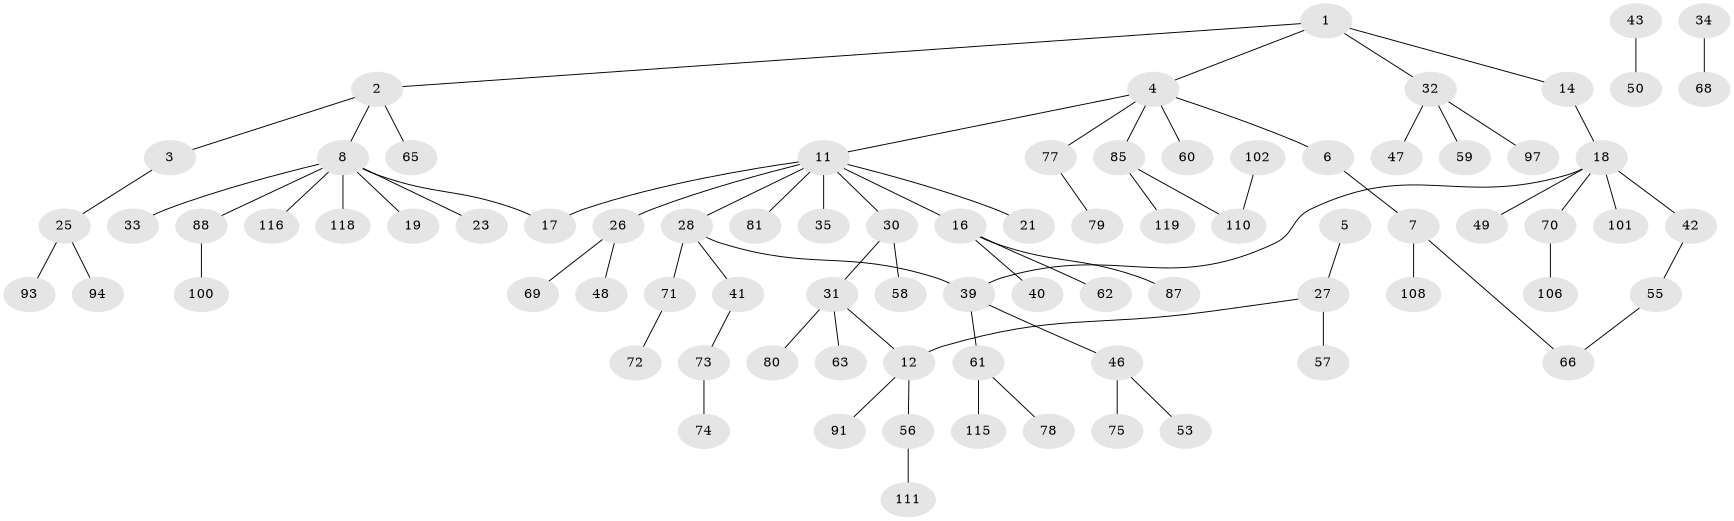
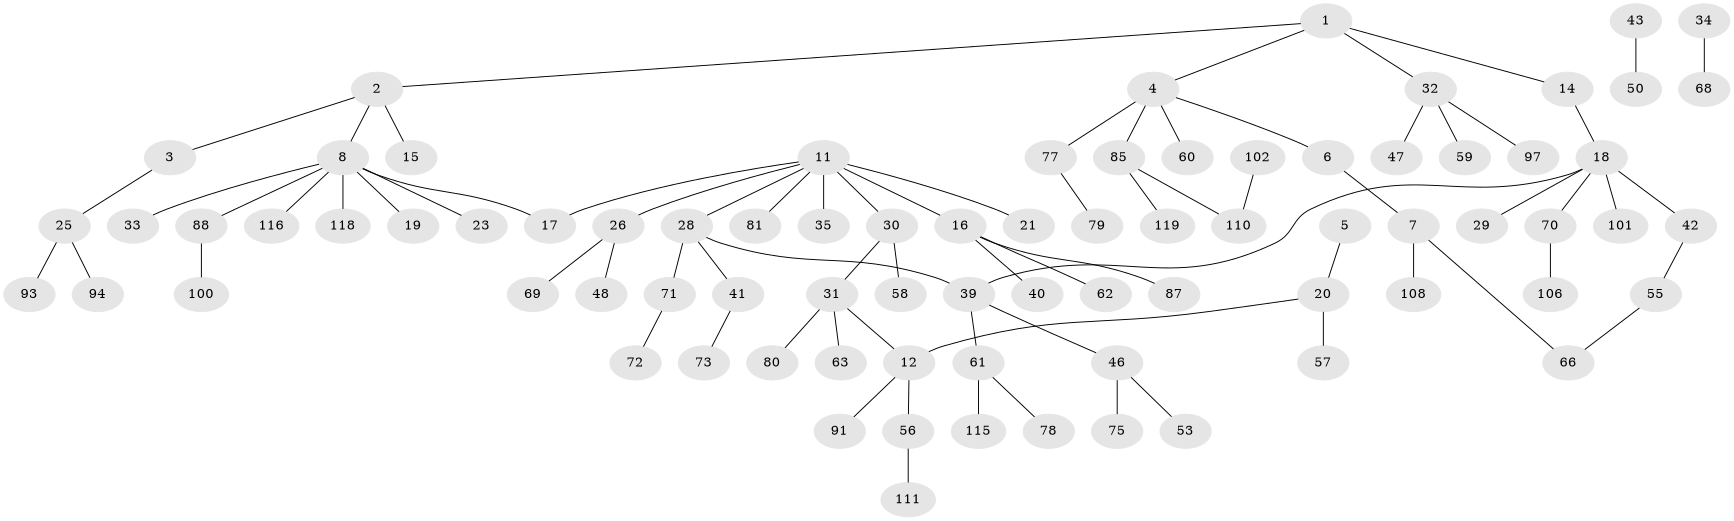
(988, 123) -> none
(411, 158) -> (411, 158)
(1482, 226) -> (1482, 226)
(1323, 294) -> (1323, 294)
(704, 431) -> none
